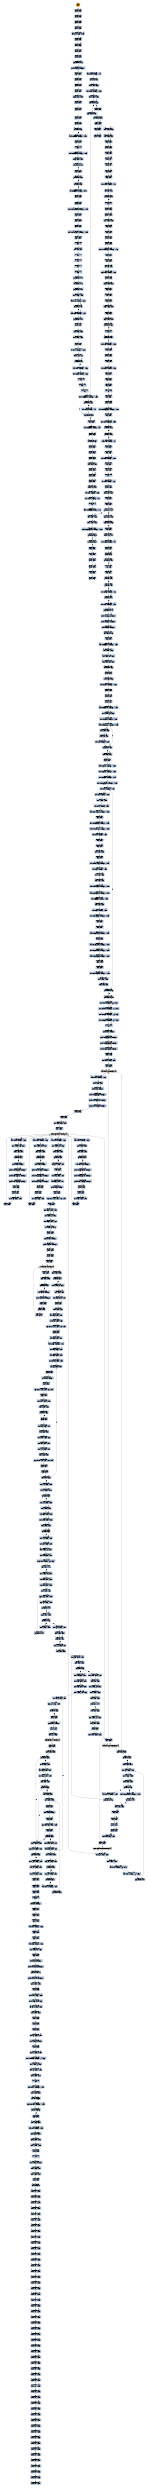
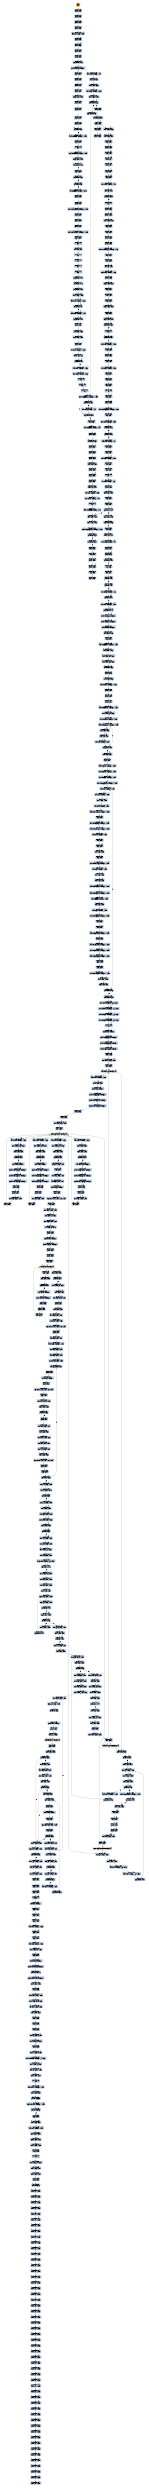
(54, 1717) -> none
